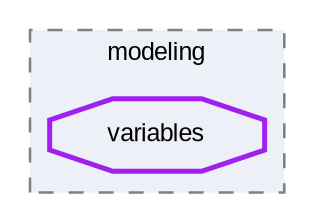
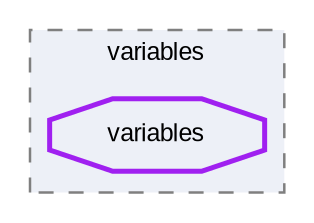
(157, 54) -> (157, 54)
